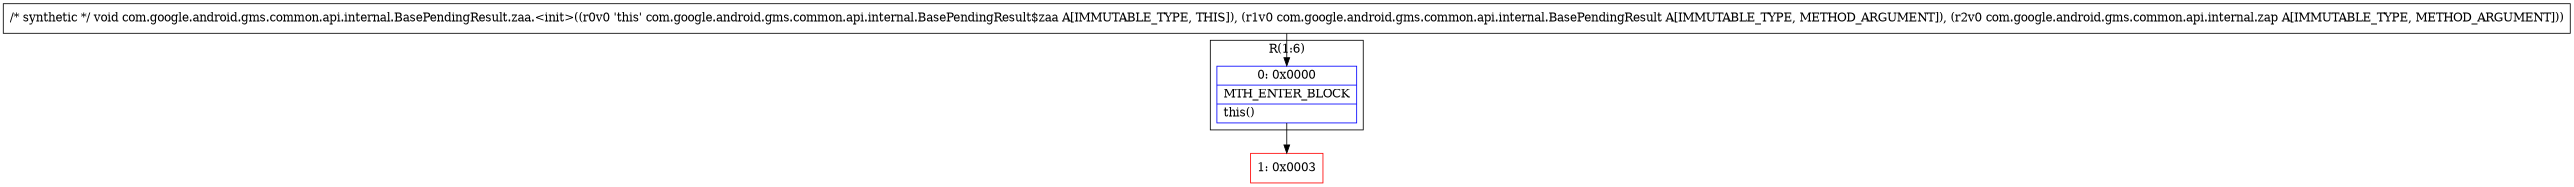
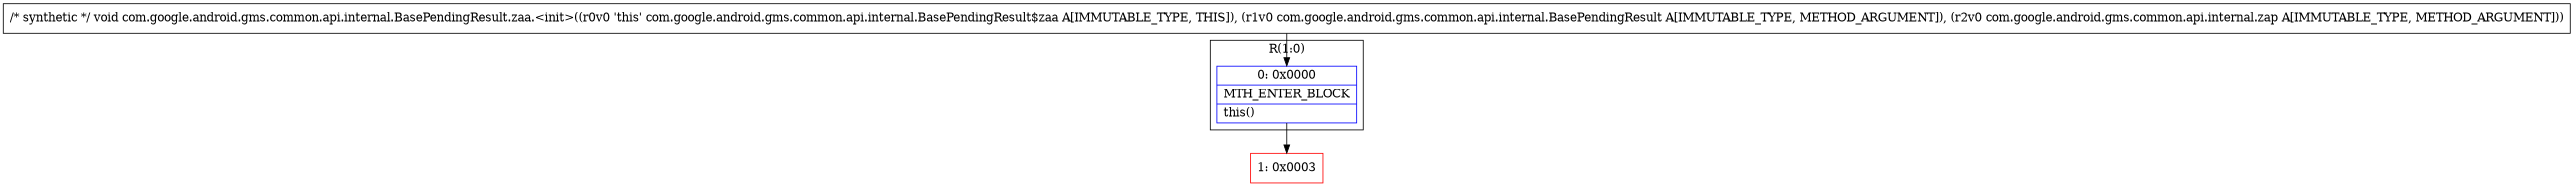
(1287, 50) -> (1287, 50)
